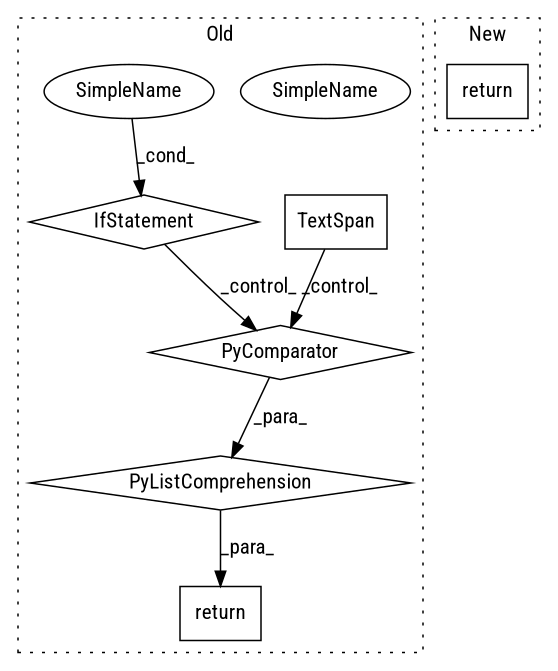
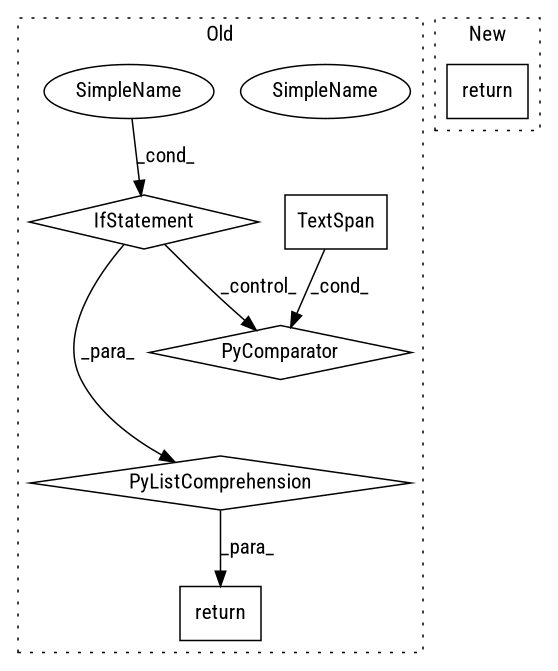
(340, 287) -> (340, 287)
(254, 410) -> (75, 362)
